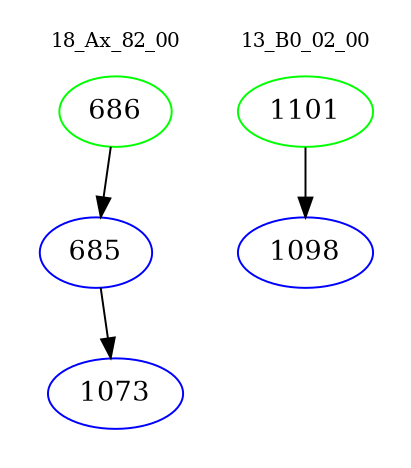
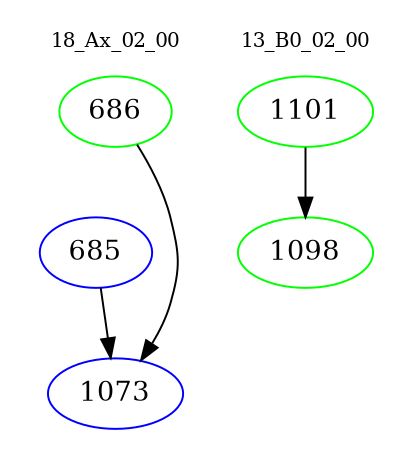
(116, 42) -> (116, 42)
(107, 172) -> (176, 242)
(306, 253) -> (306, 253)
